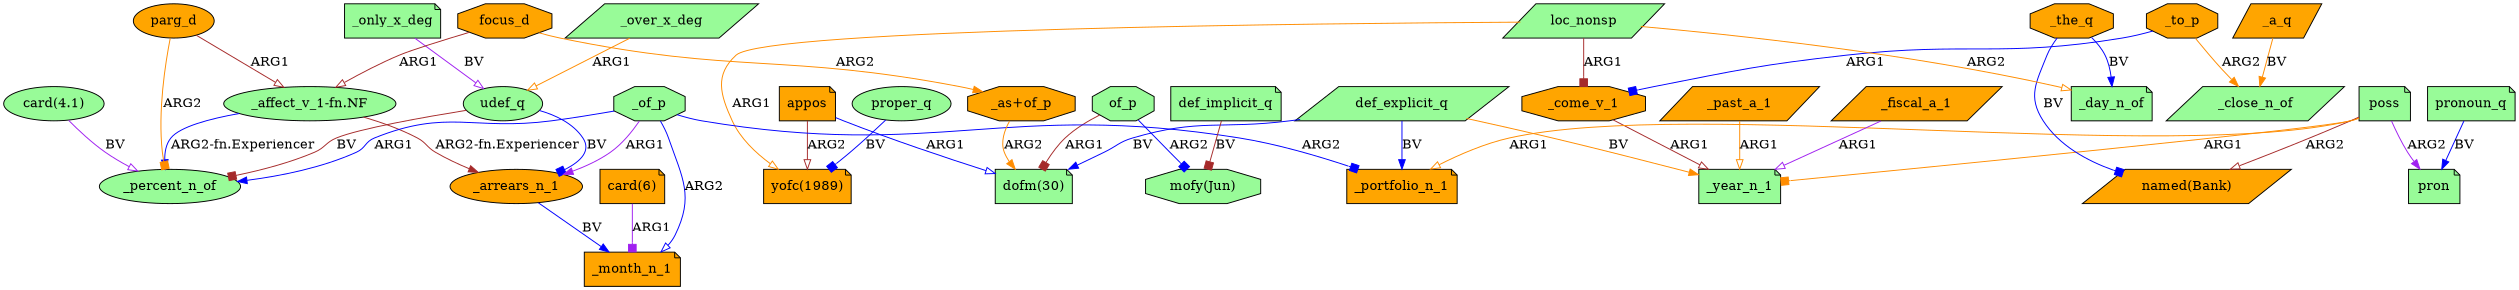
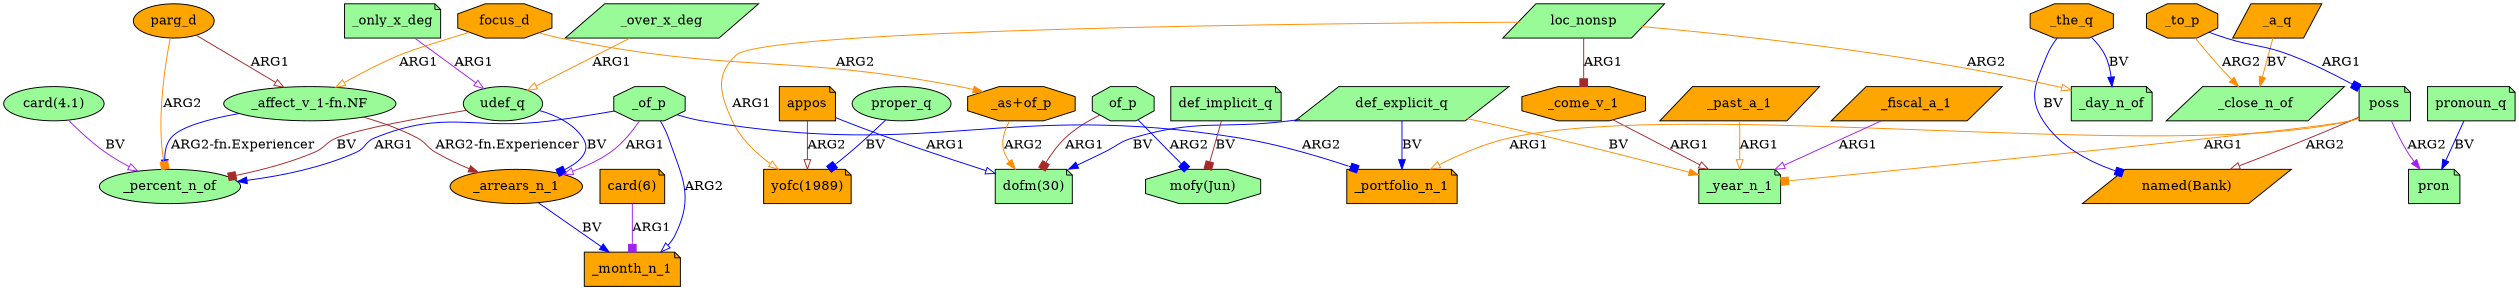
(1908, 50) -> (2282, 52)
(405, 53) -> (405, 53)
(474, 62) -> (474, 62)
(610, 152) -> (610, 152)
